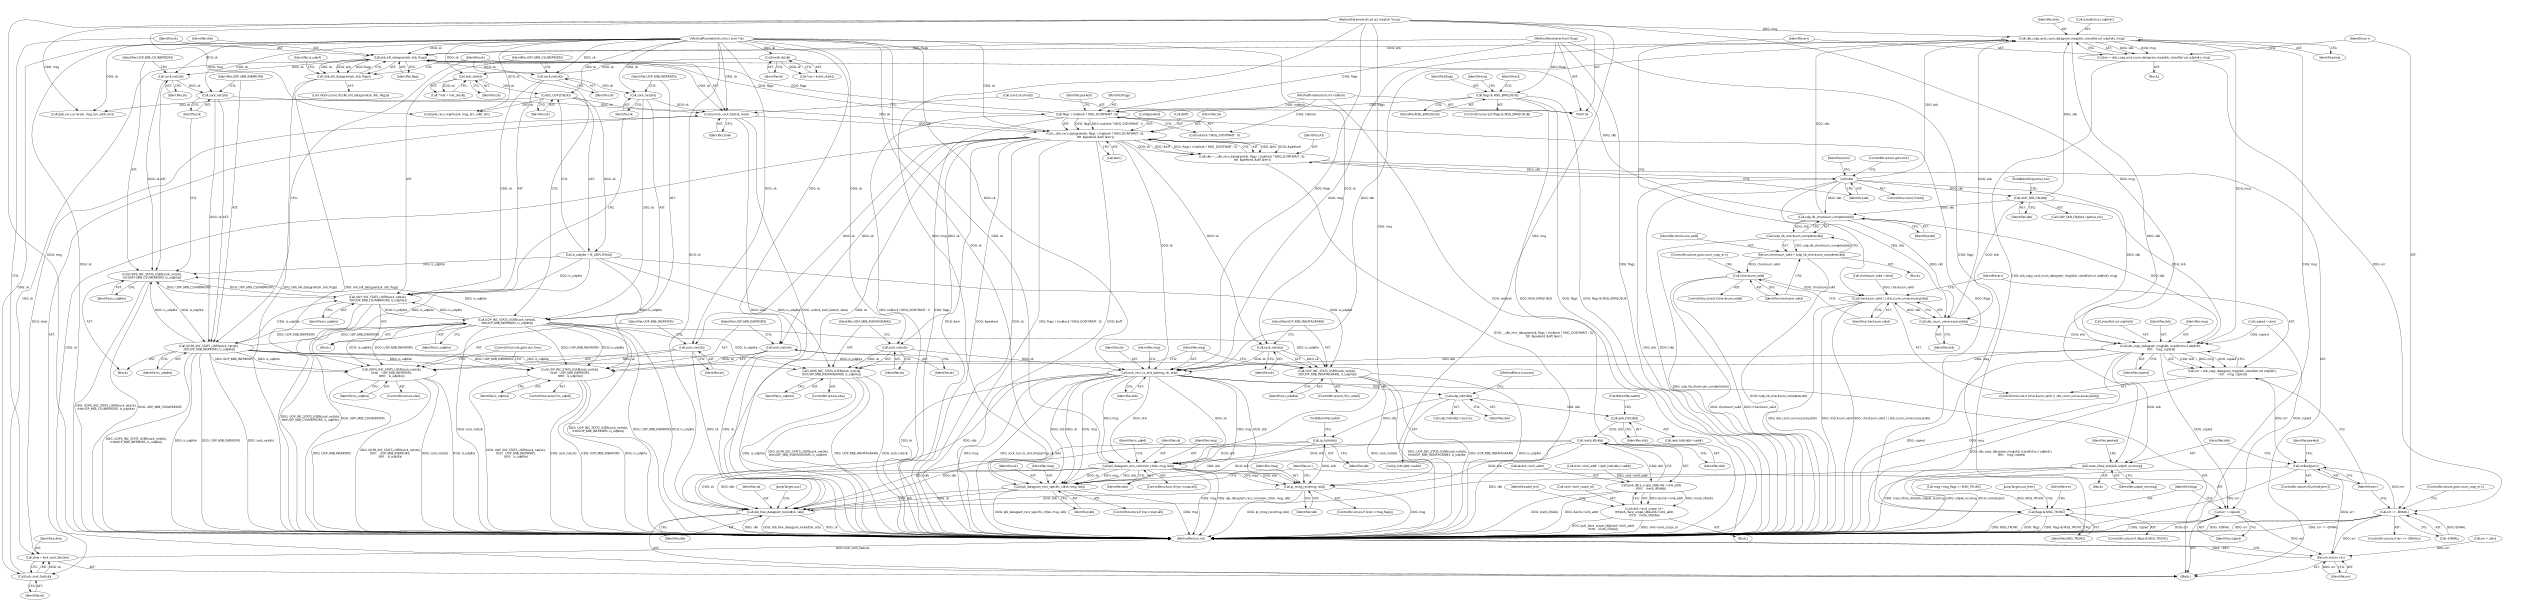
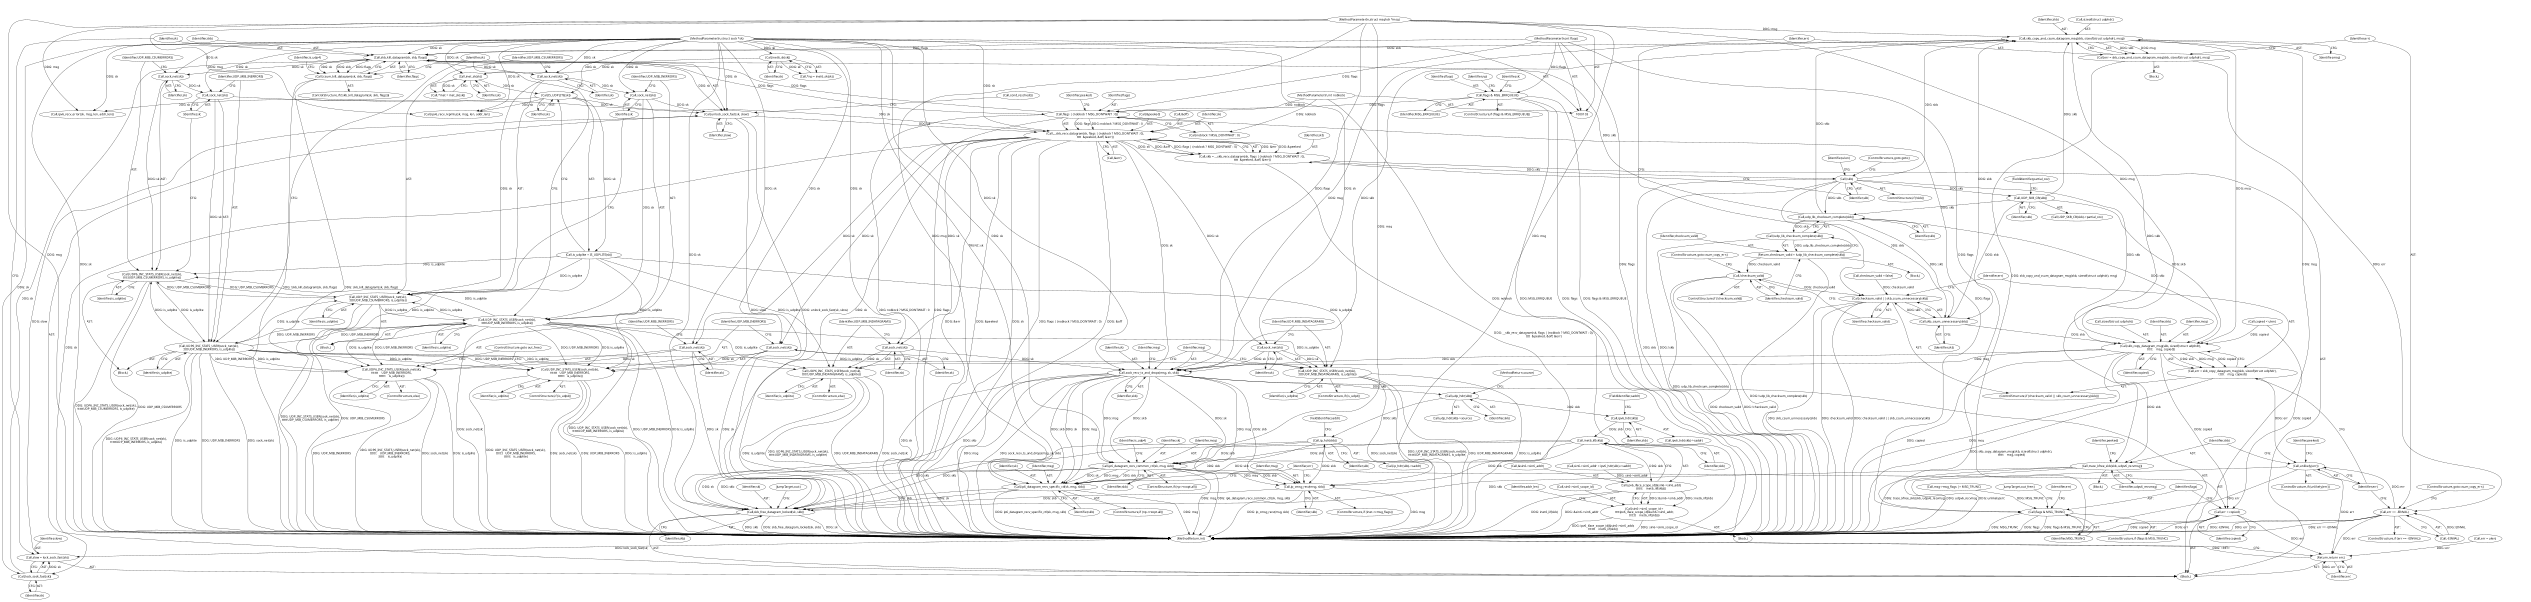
(344, 77) -> (344, 77)
(1303, 110) -> (1216, 44)
(1889, 158) -> (1889, 158)
(976, 246) -> (976, 246)
(1149, 373) -> (1149, 373)
(1415, 422) -> (1357, 459)
(623, 550) -> (625, 546)
